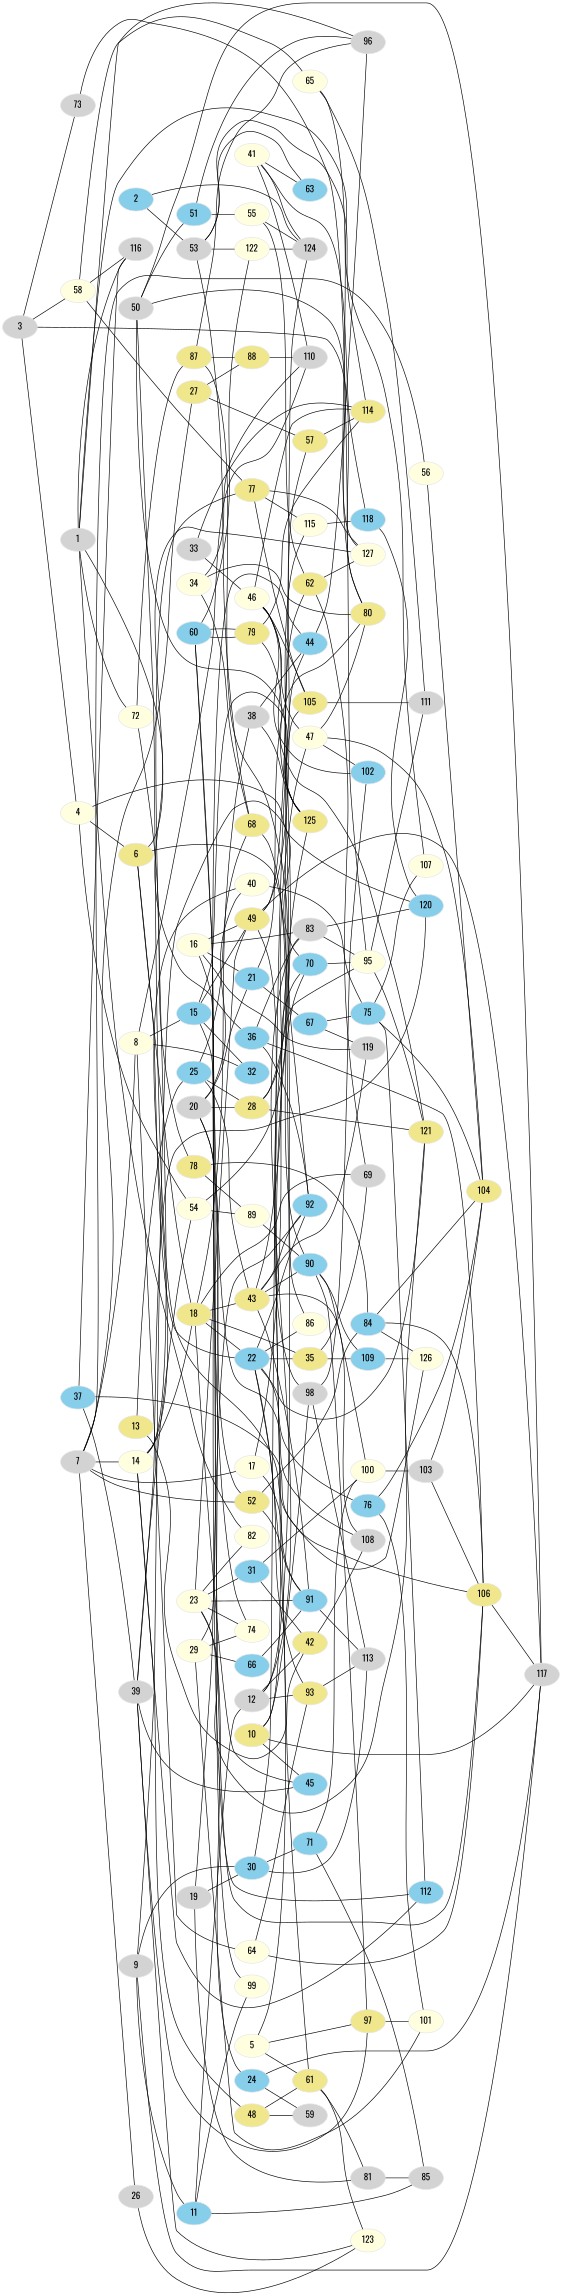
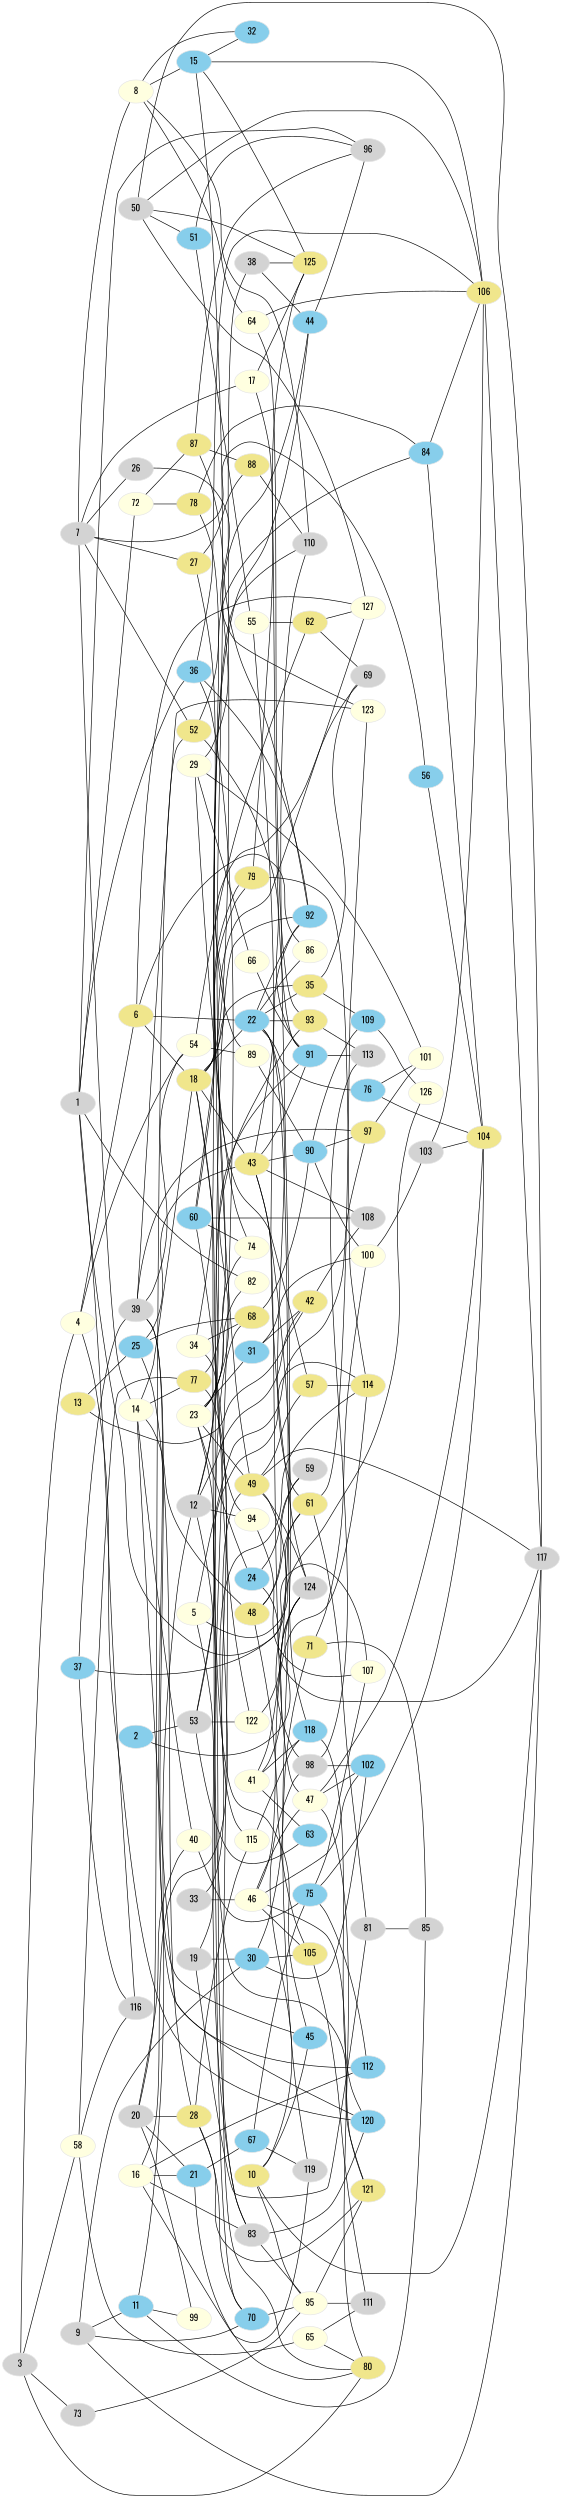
(426, 473) -> (426, 777)
(274, 593) -> (277, 1785)
(395, 1340) -> none
(396, 1352) -> (288, 1374)
none -> (252, 1520)
(252, 1666) -> (252, 962)
(352, 1799) -> (349, 1895)
(310, 1843) -> (310, 1647)
